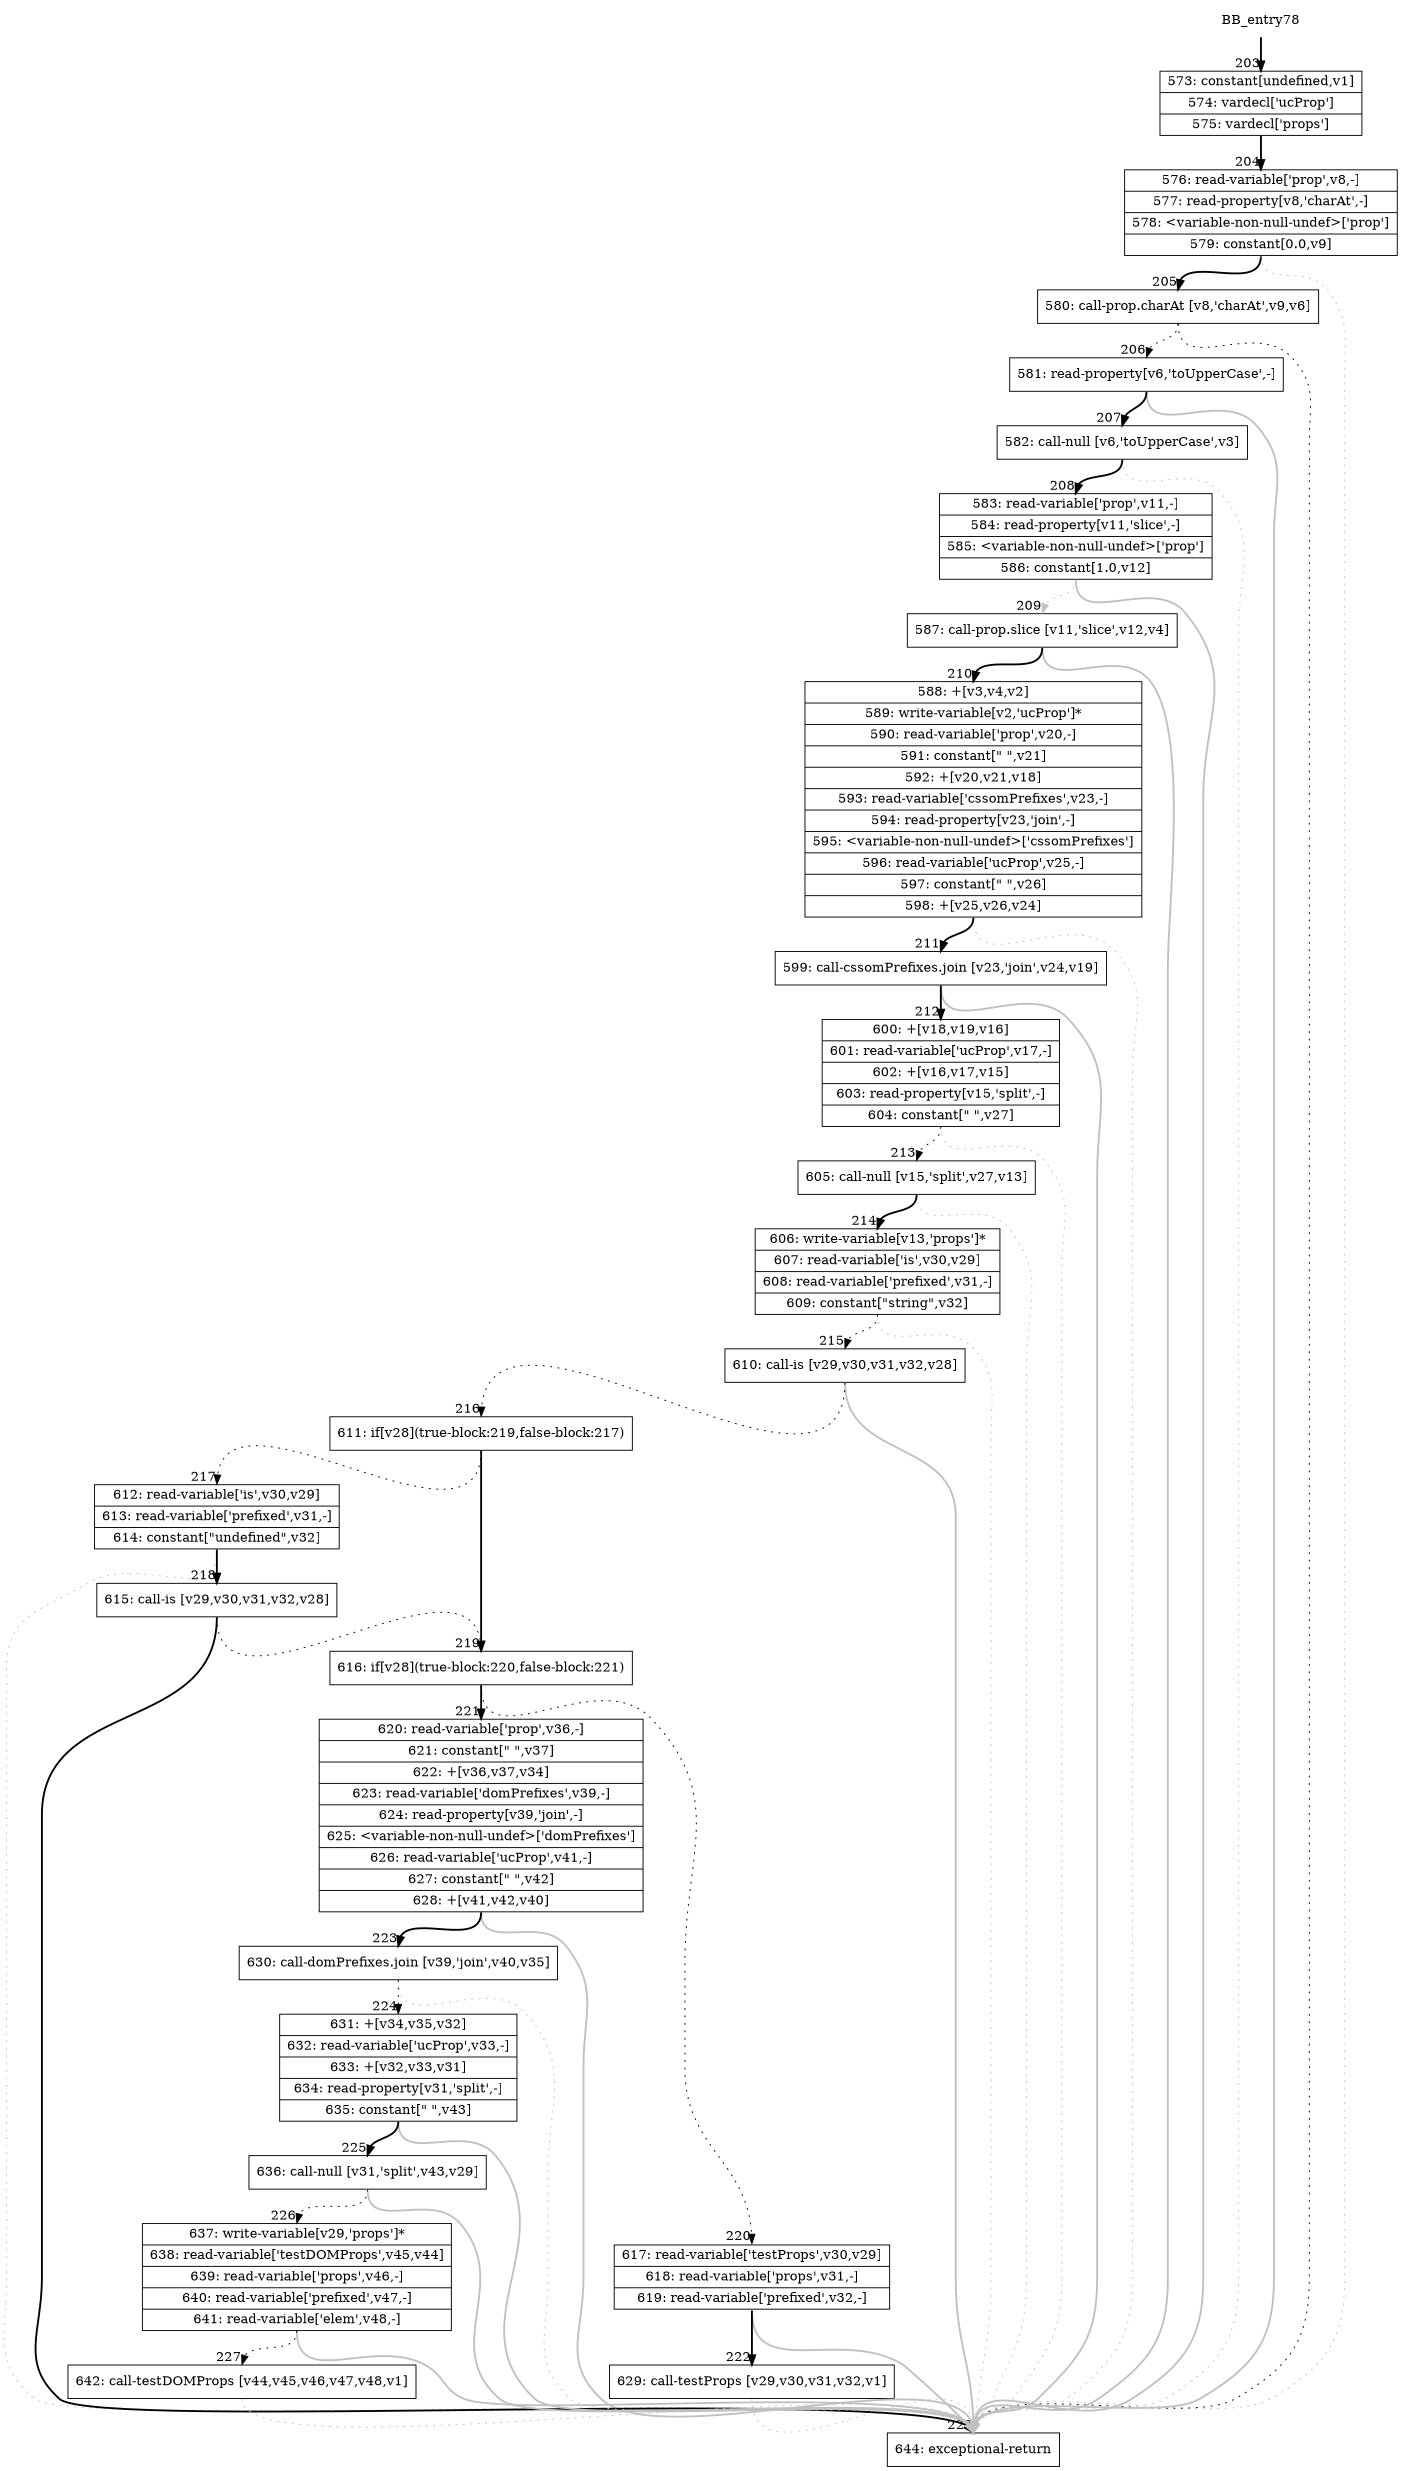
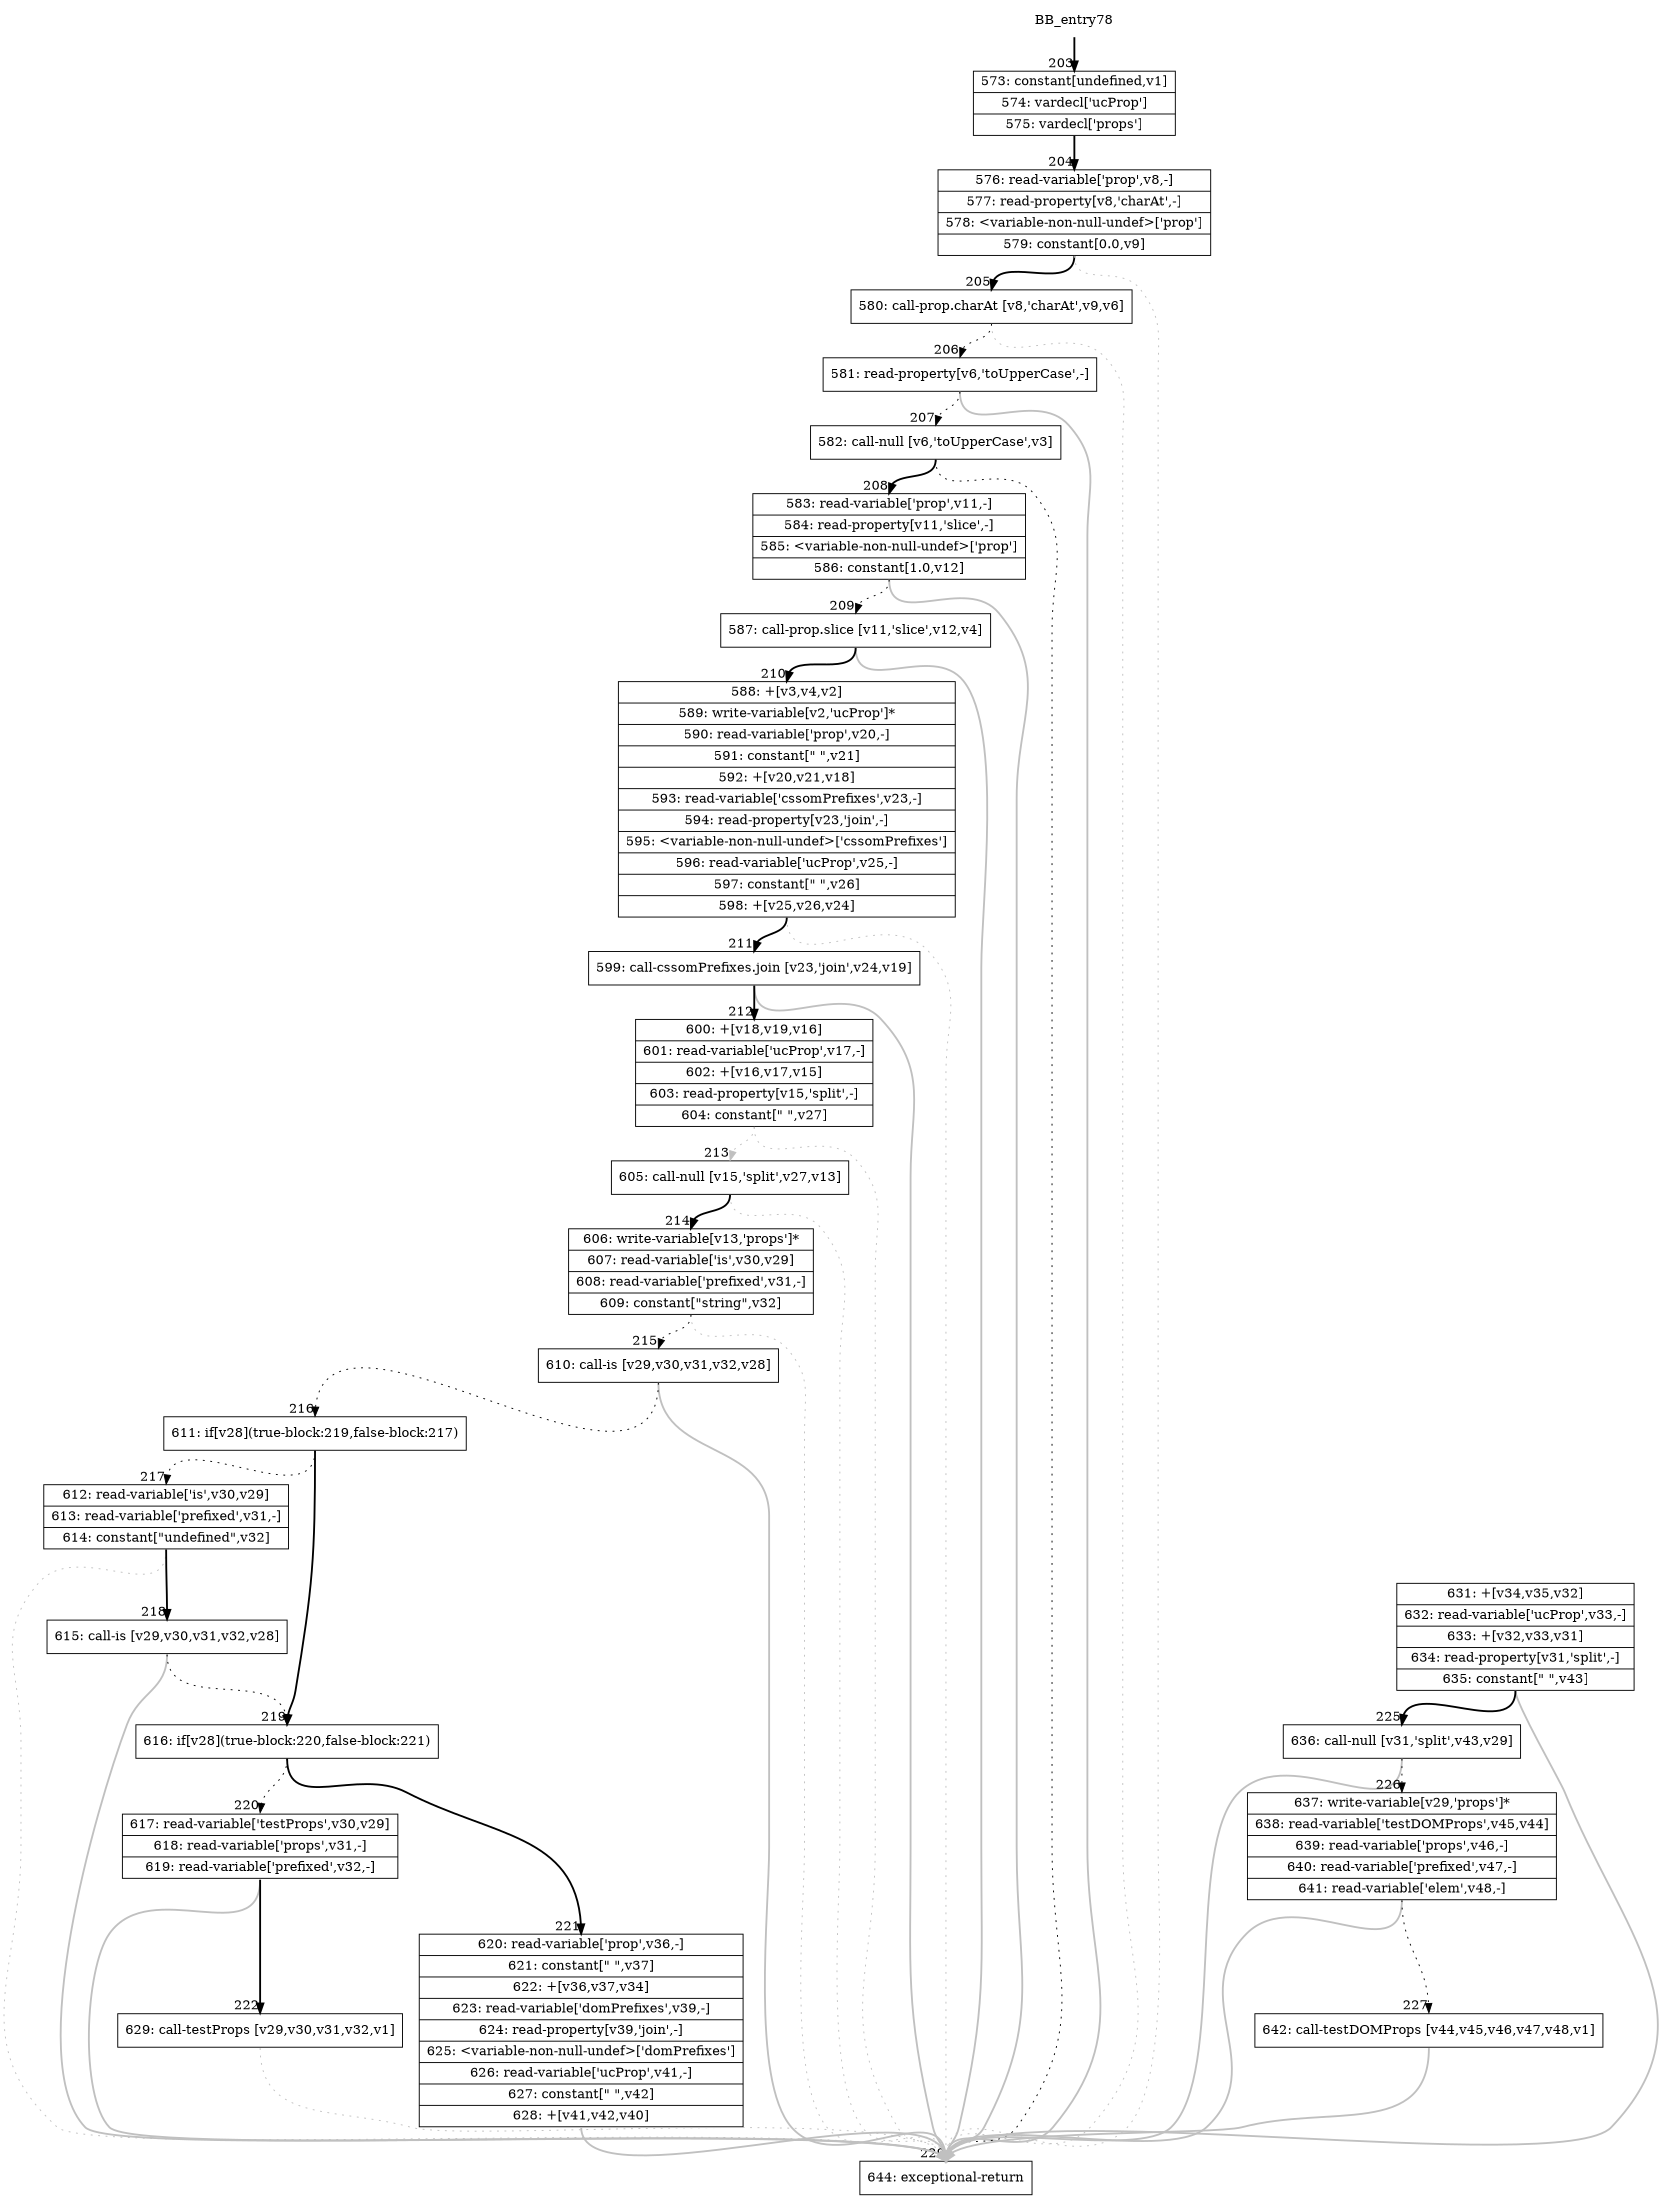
(1138, 406) -> (952, 406)
(1064, 595) -> (877, 595)
(933, 1141) -> (746, 1141)
(1309, 1458) -> (1123, 1259)
(1239, 1497) -> (1052, 1293)
(398, 1963) -> none
(43, 2378) -> (74, 2106)
(585, 2417) -> (1235, 2128)
